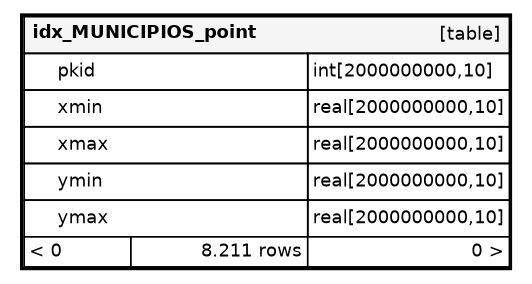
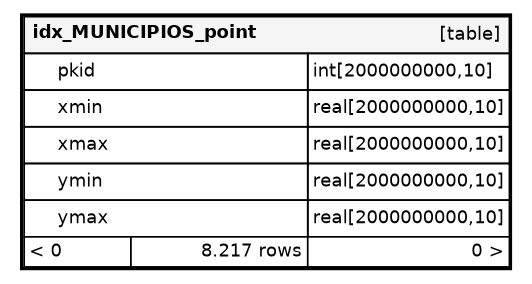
(252, 251) -> (252, 251)
